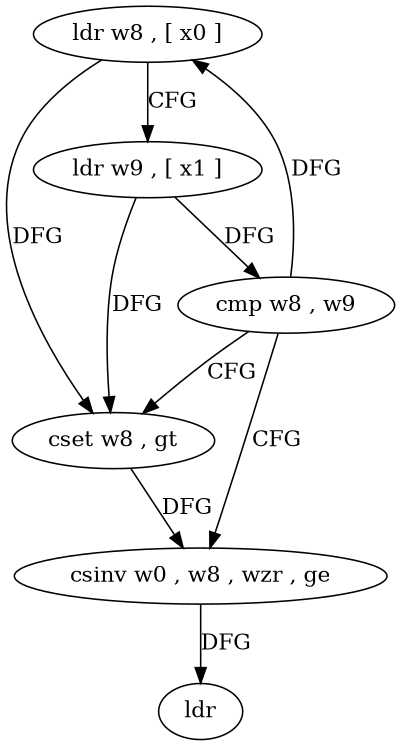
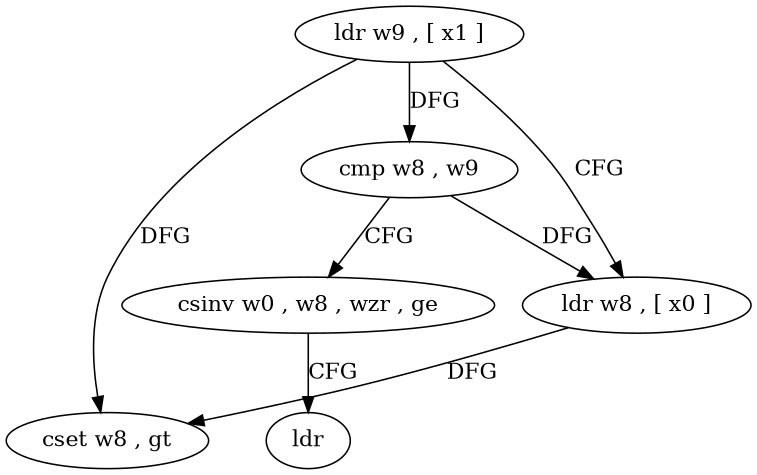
(148, 94) -> (542, 152)
(201, 366) -> none
(153, 501) -> none
(226, 644) -> (333, 373)
